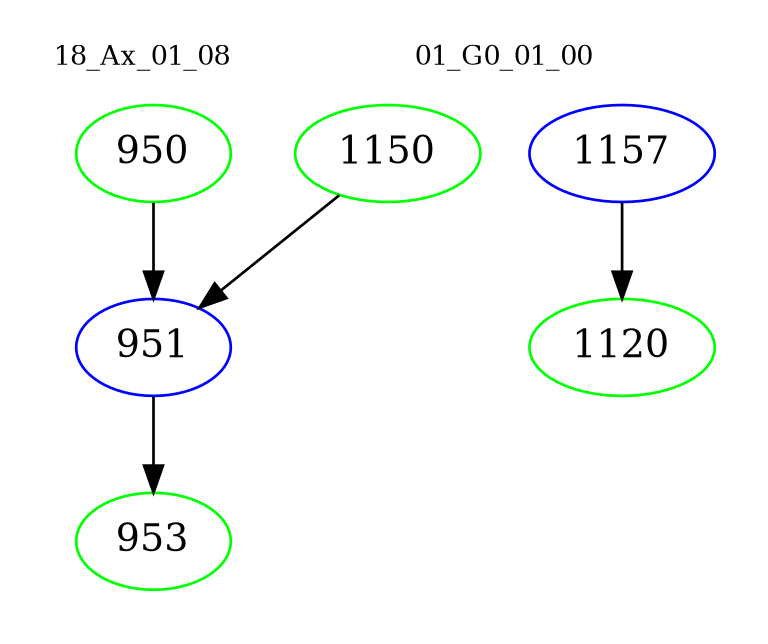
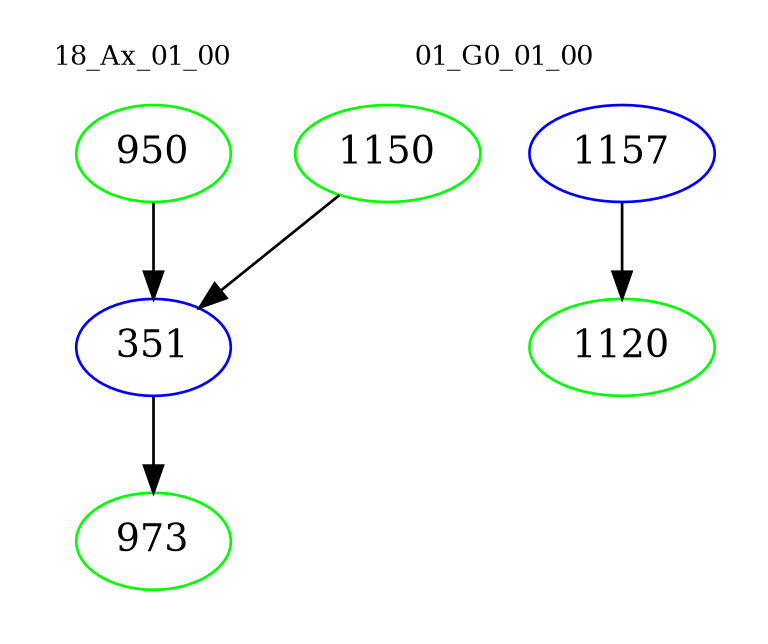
(143, 58) -> (143, 58)
(154, 347) -> (154, 347)
(154, 541) -> (154, 541)
